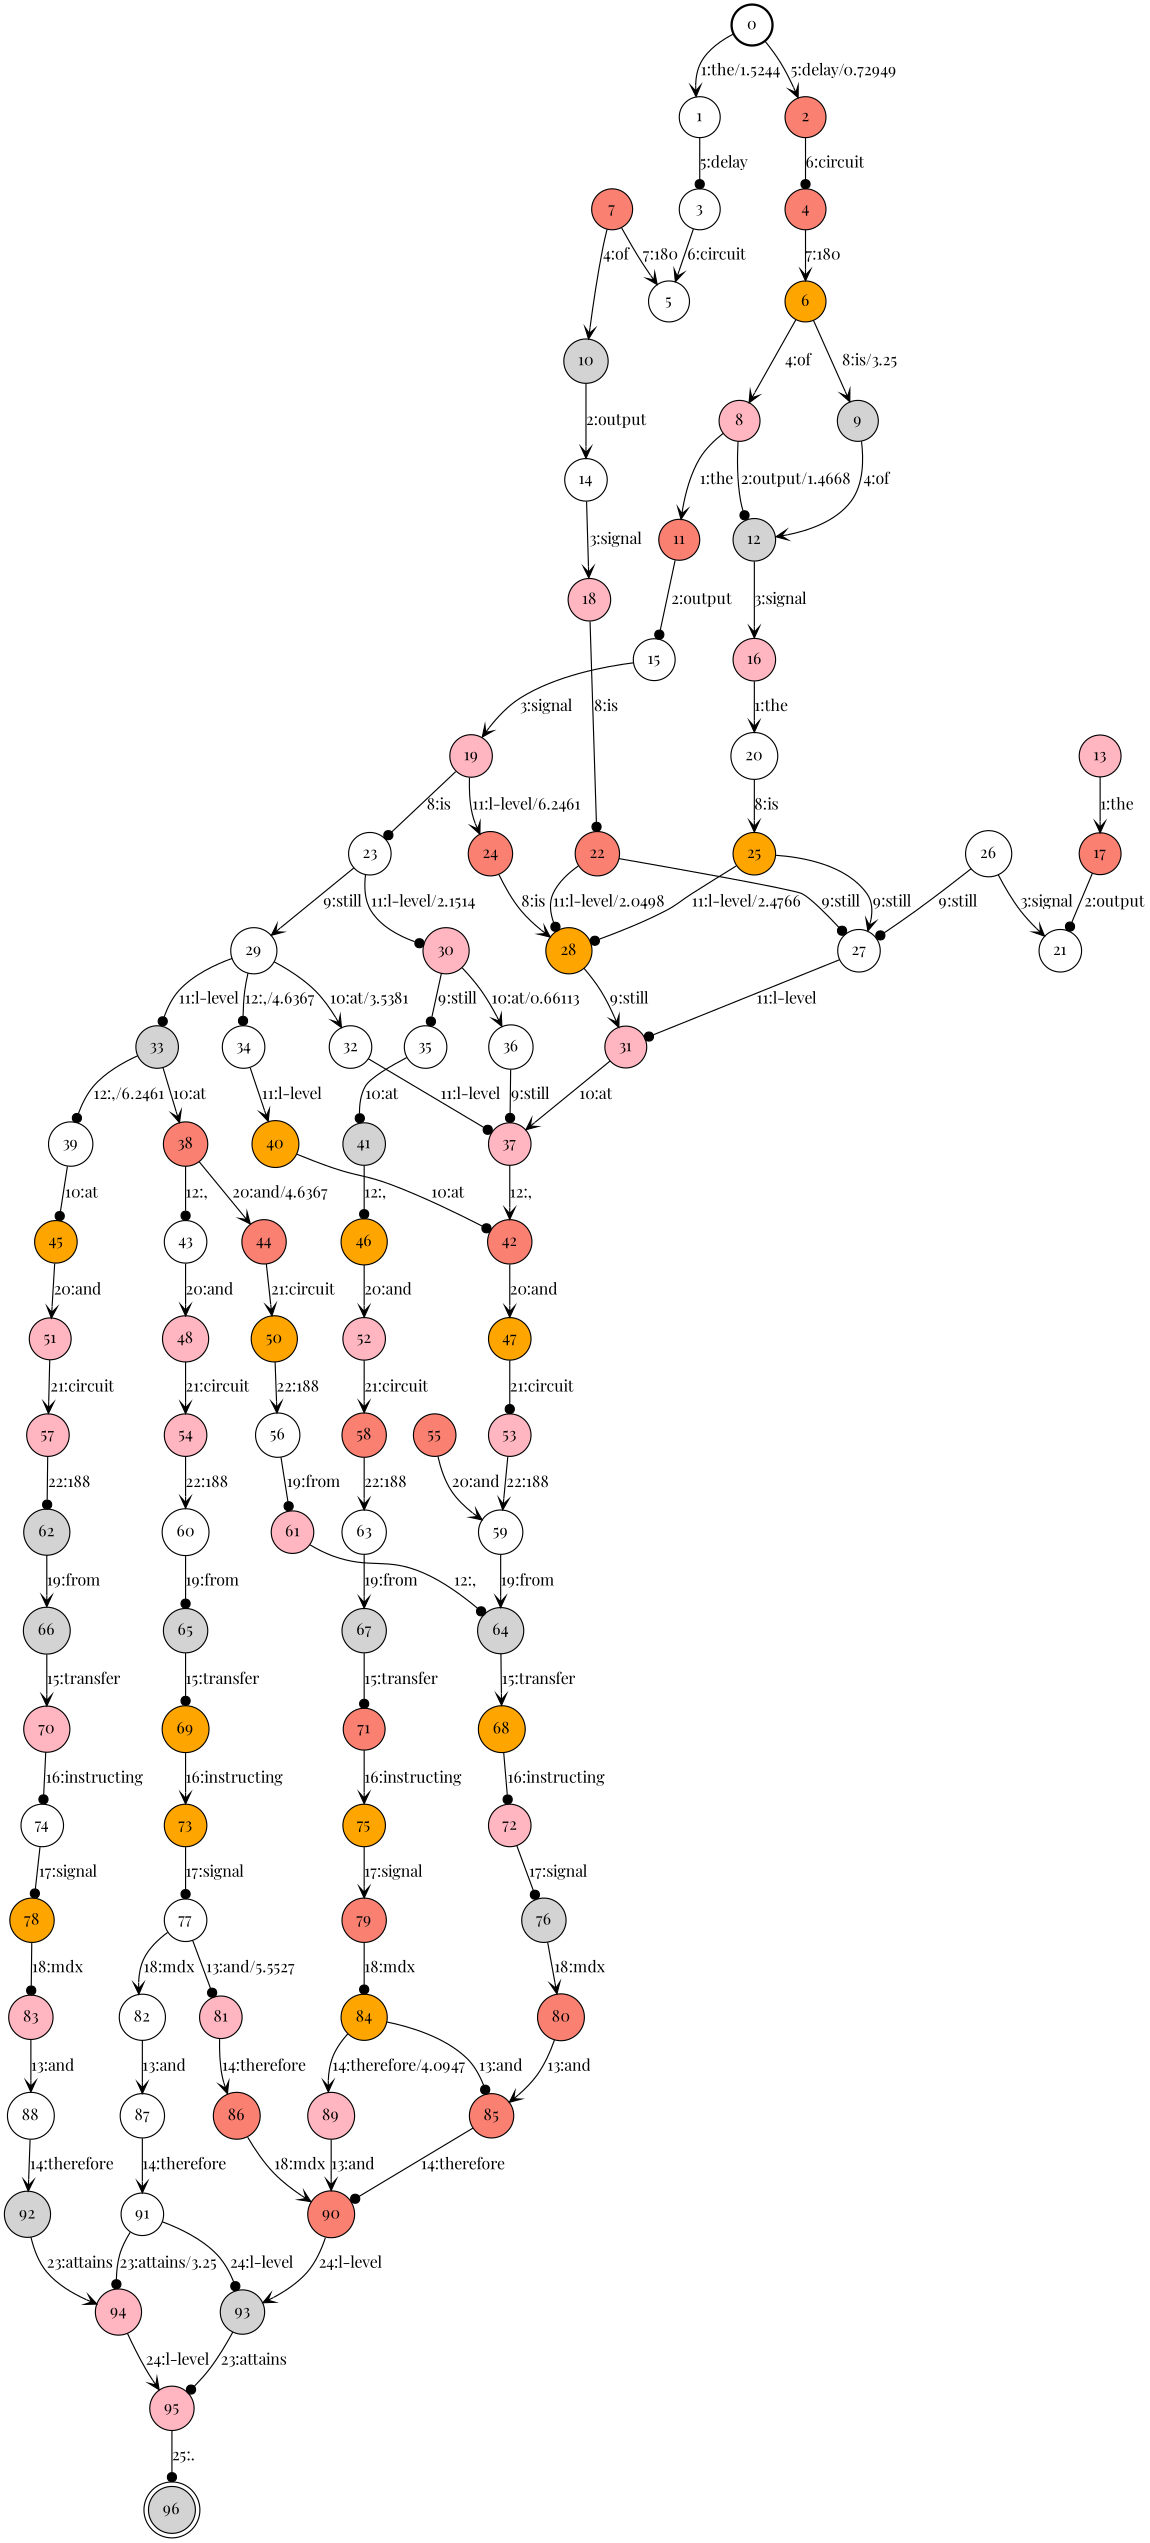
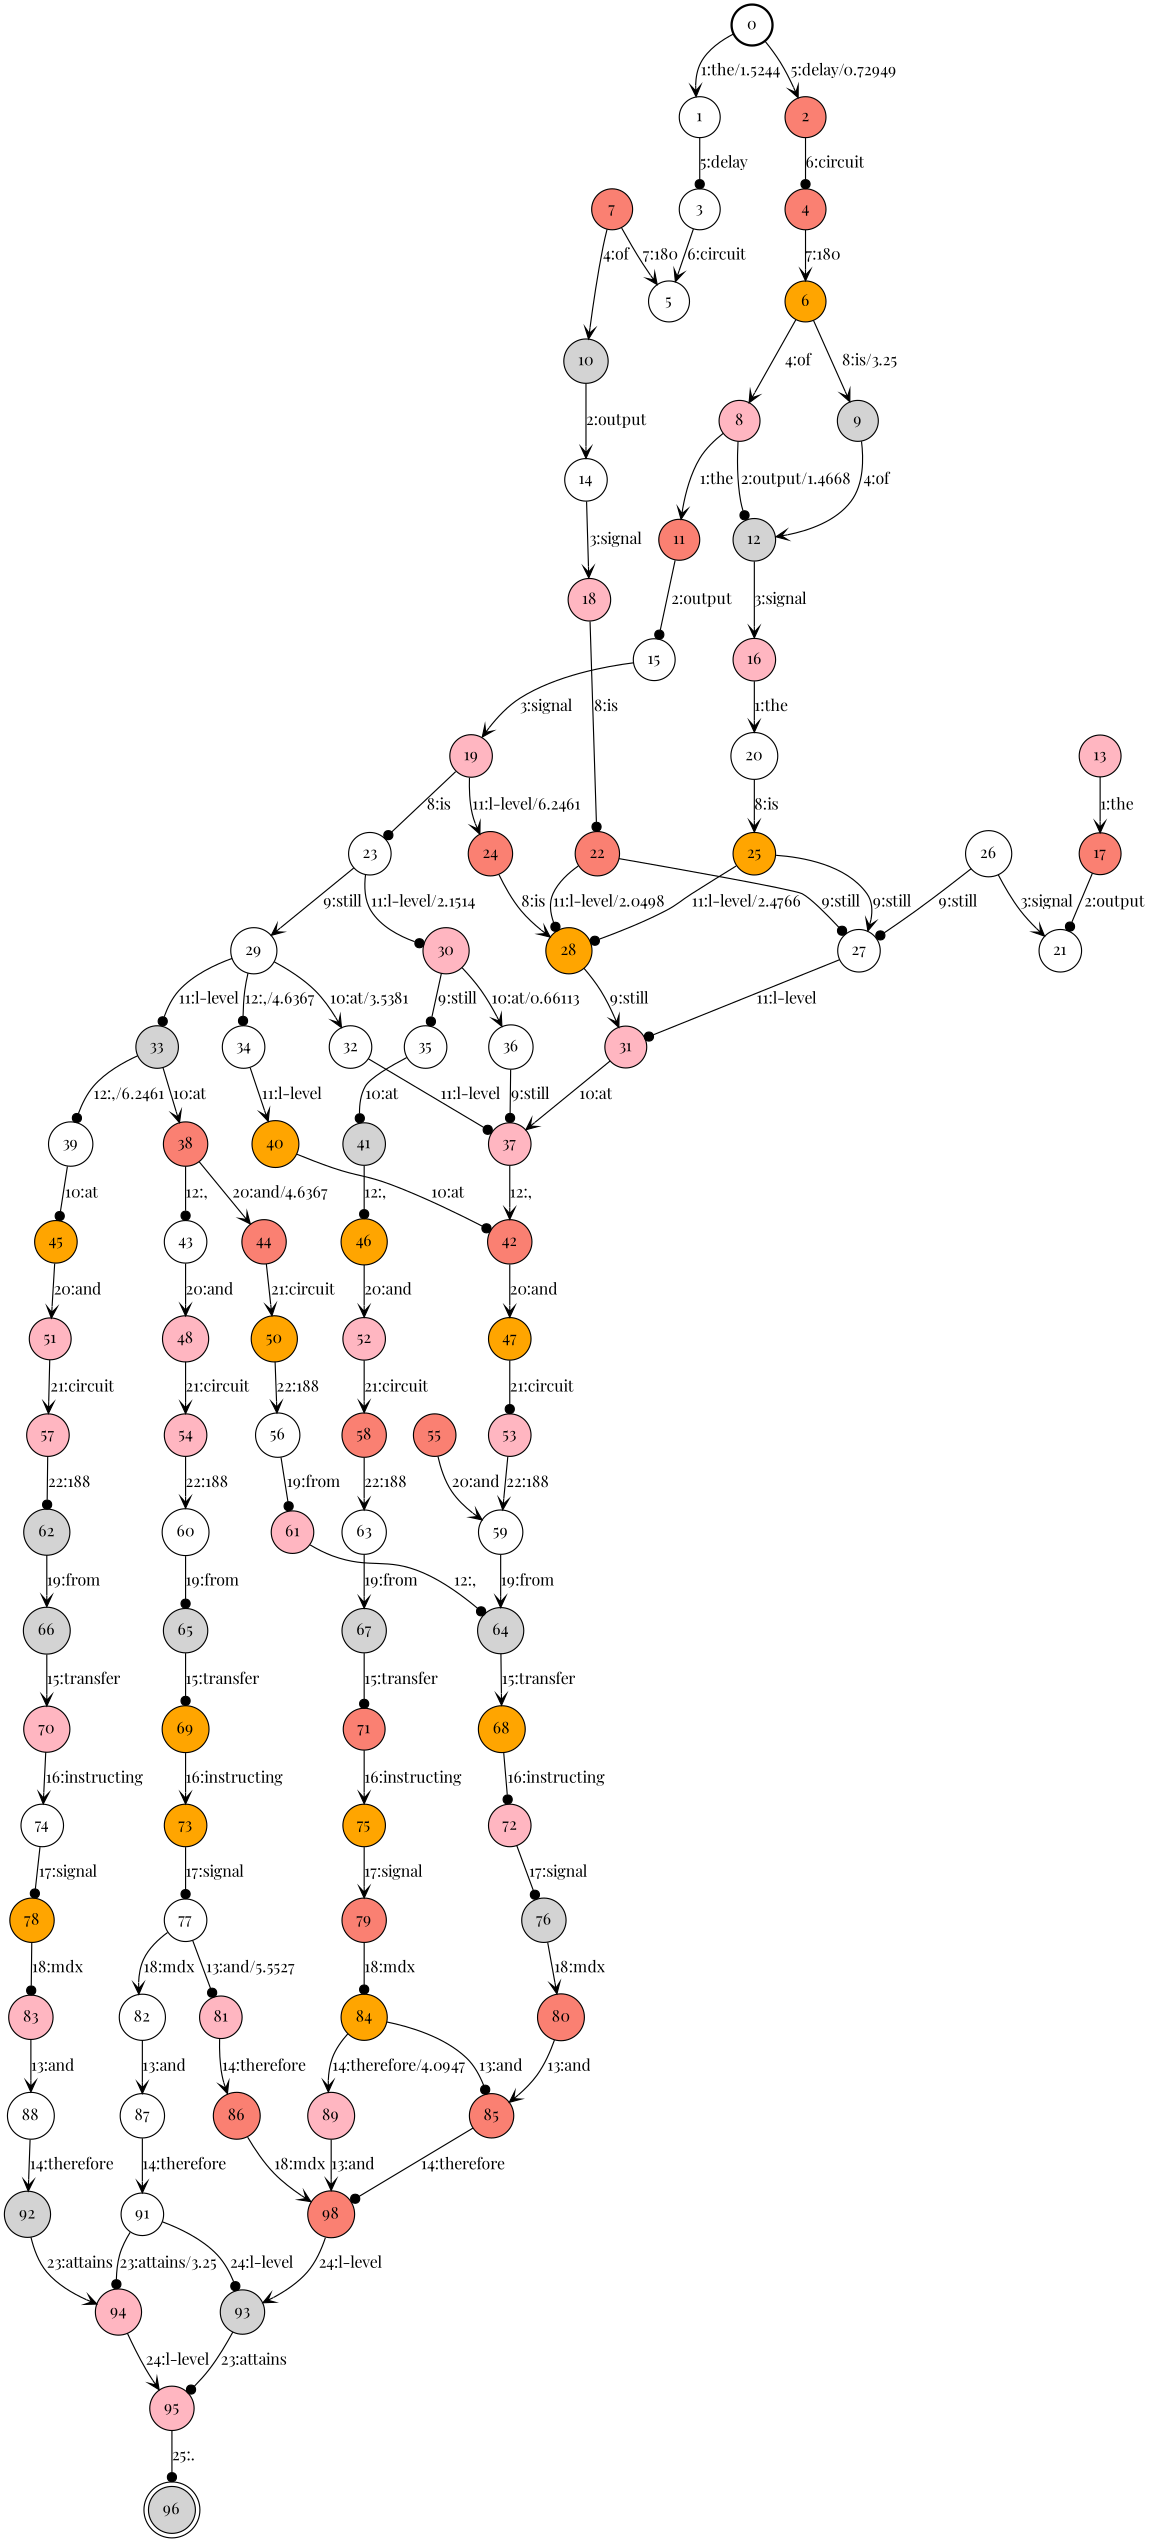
(45, 1773) -> (45, 1772)
(331, 2214) -> (331, 2214)
